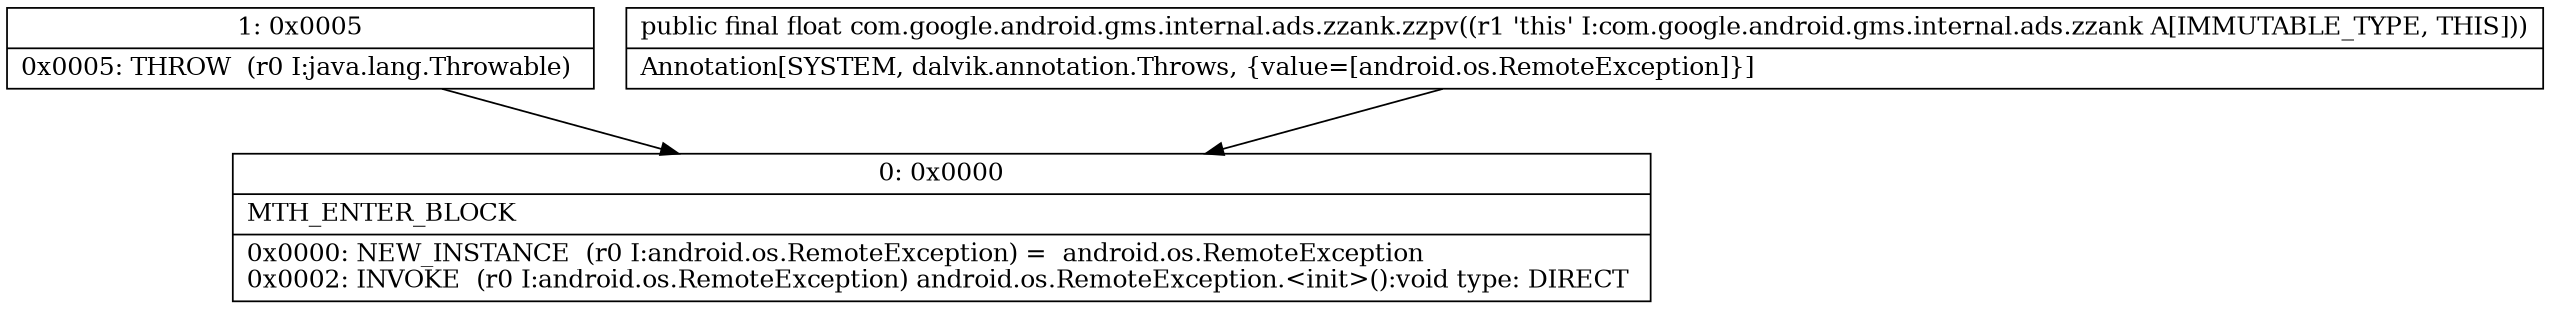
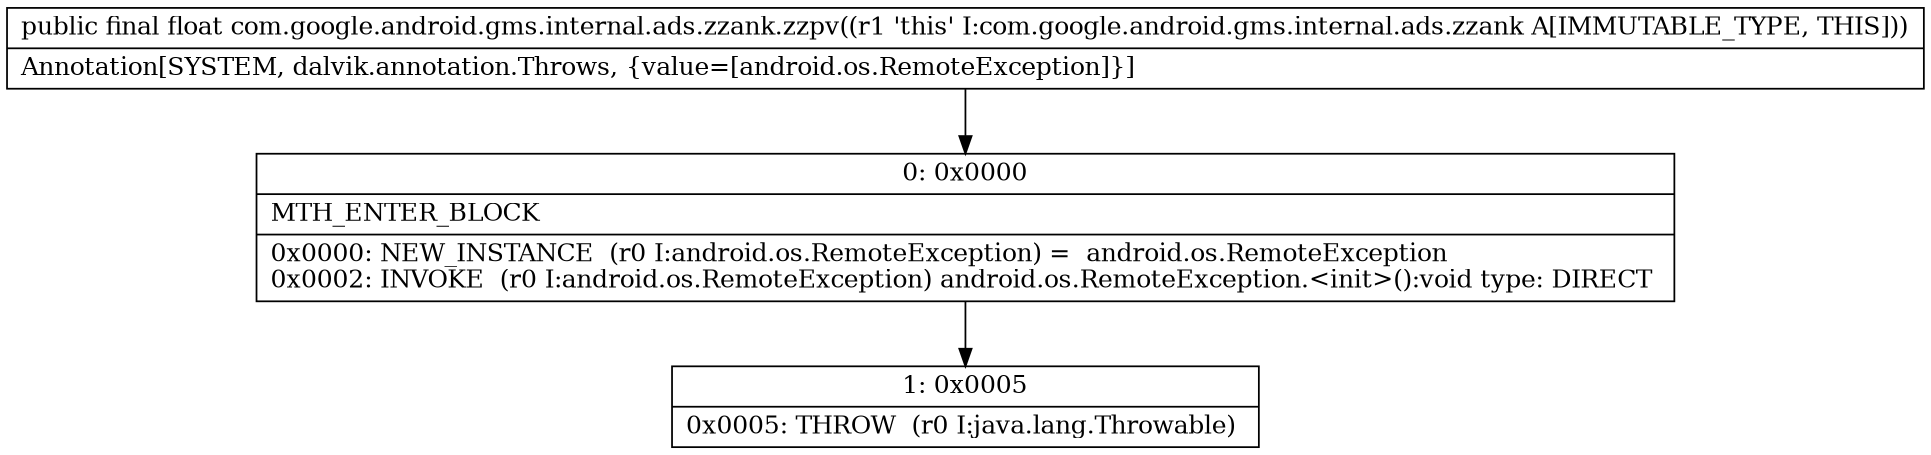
(552, 119) -> (965, 325)
